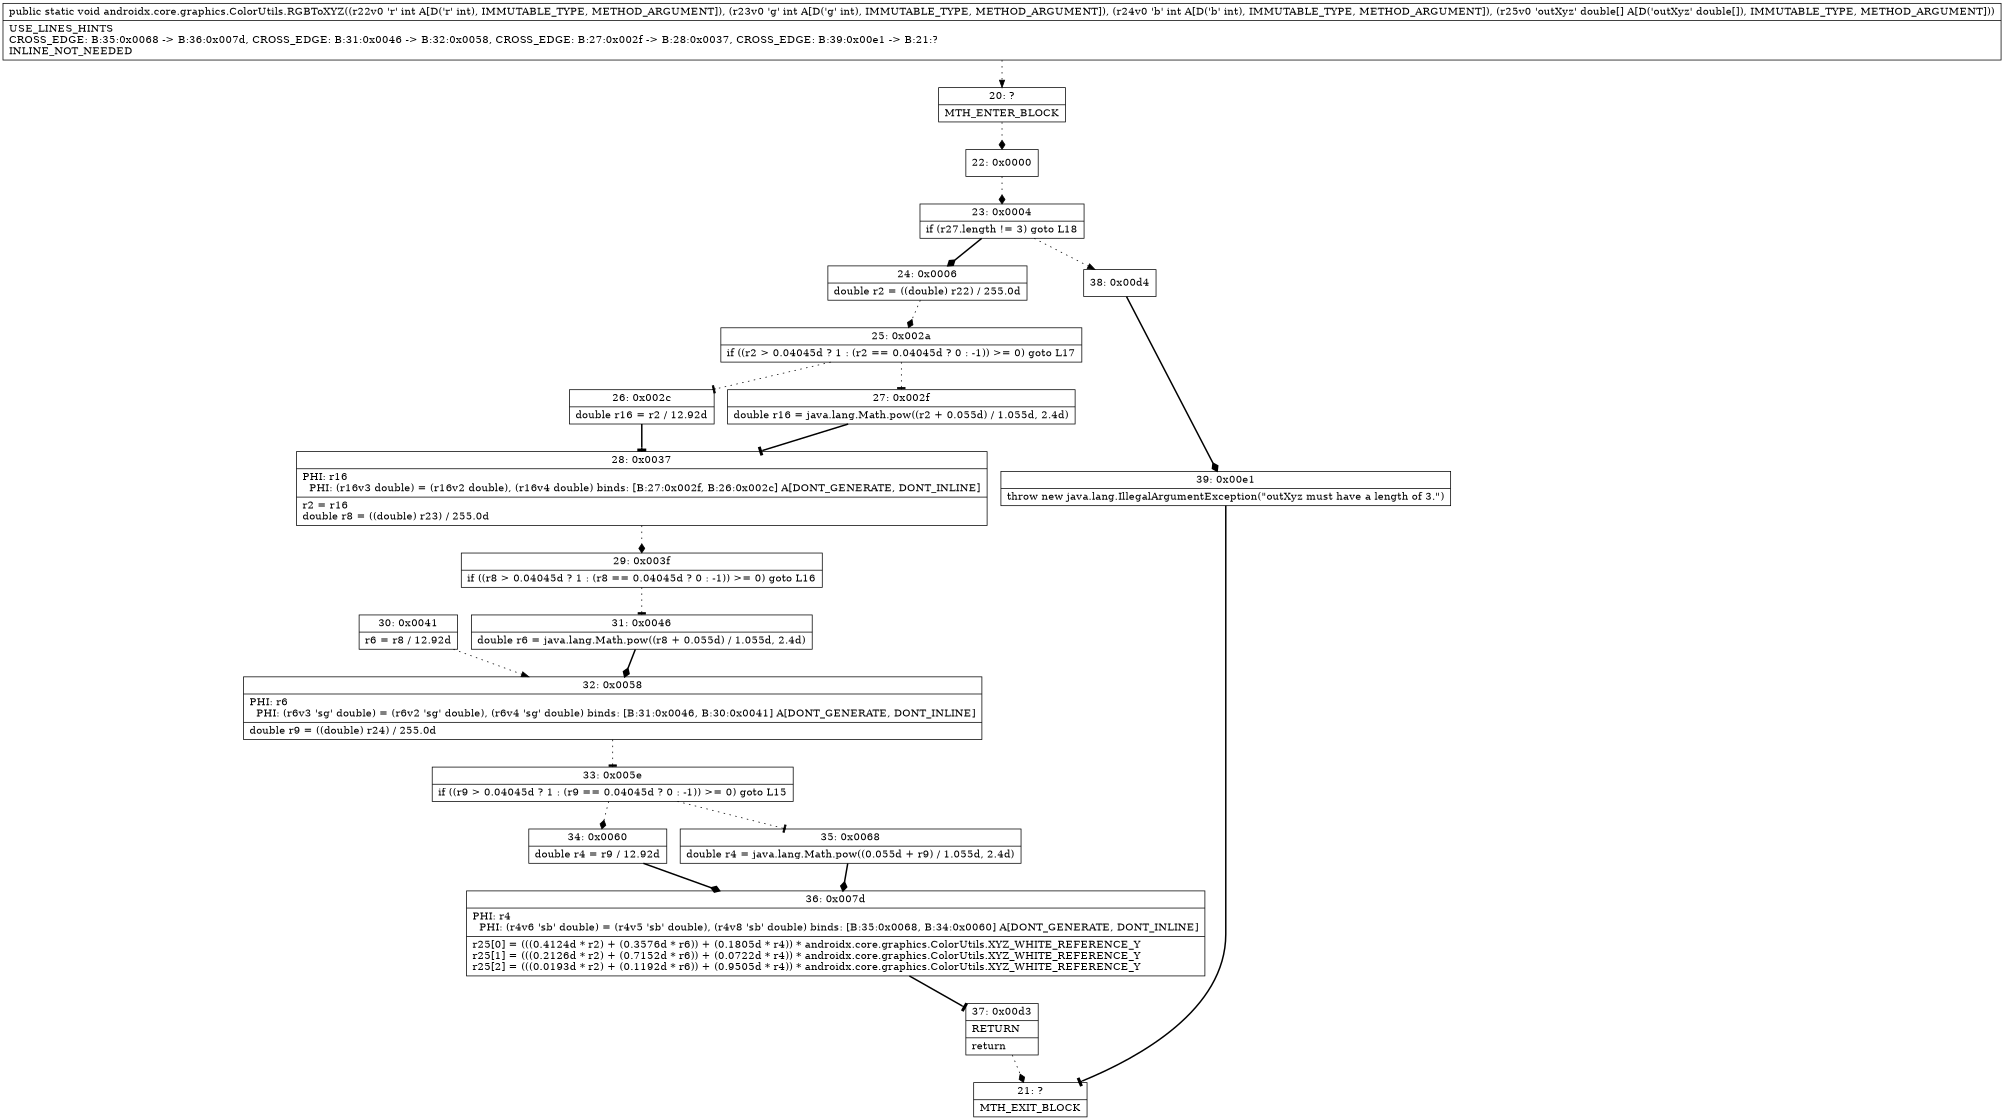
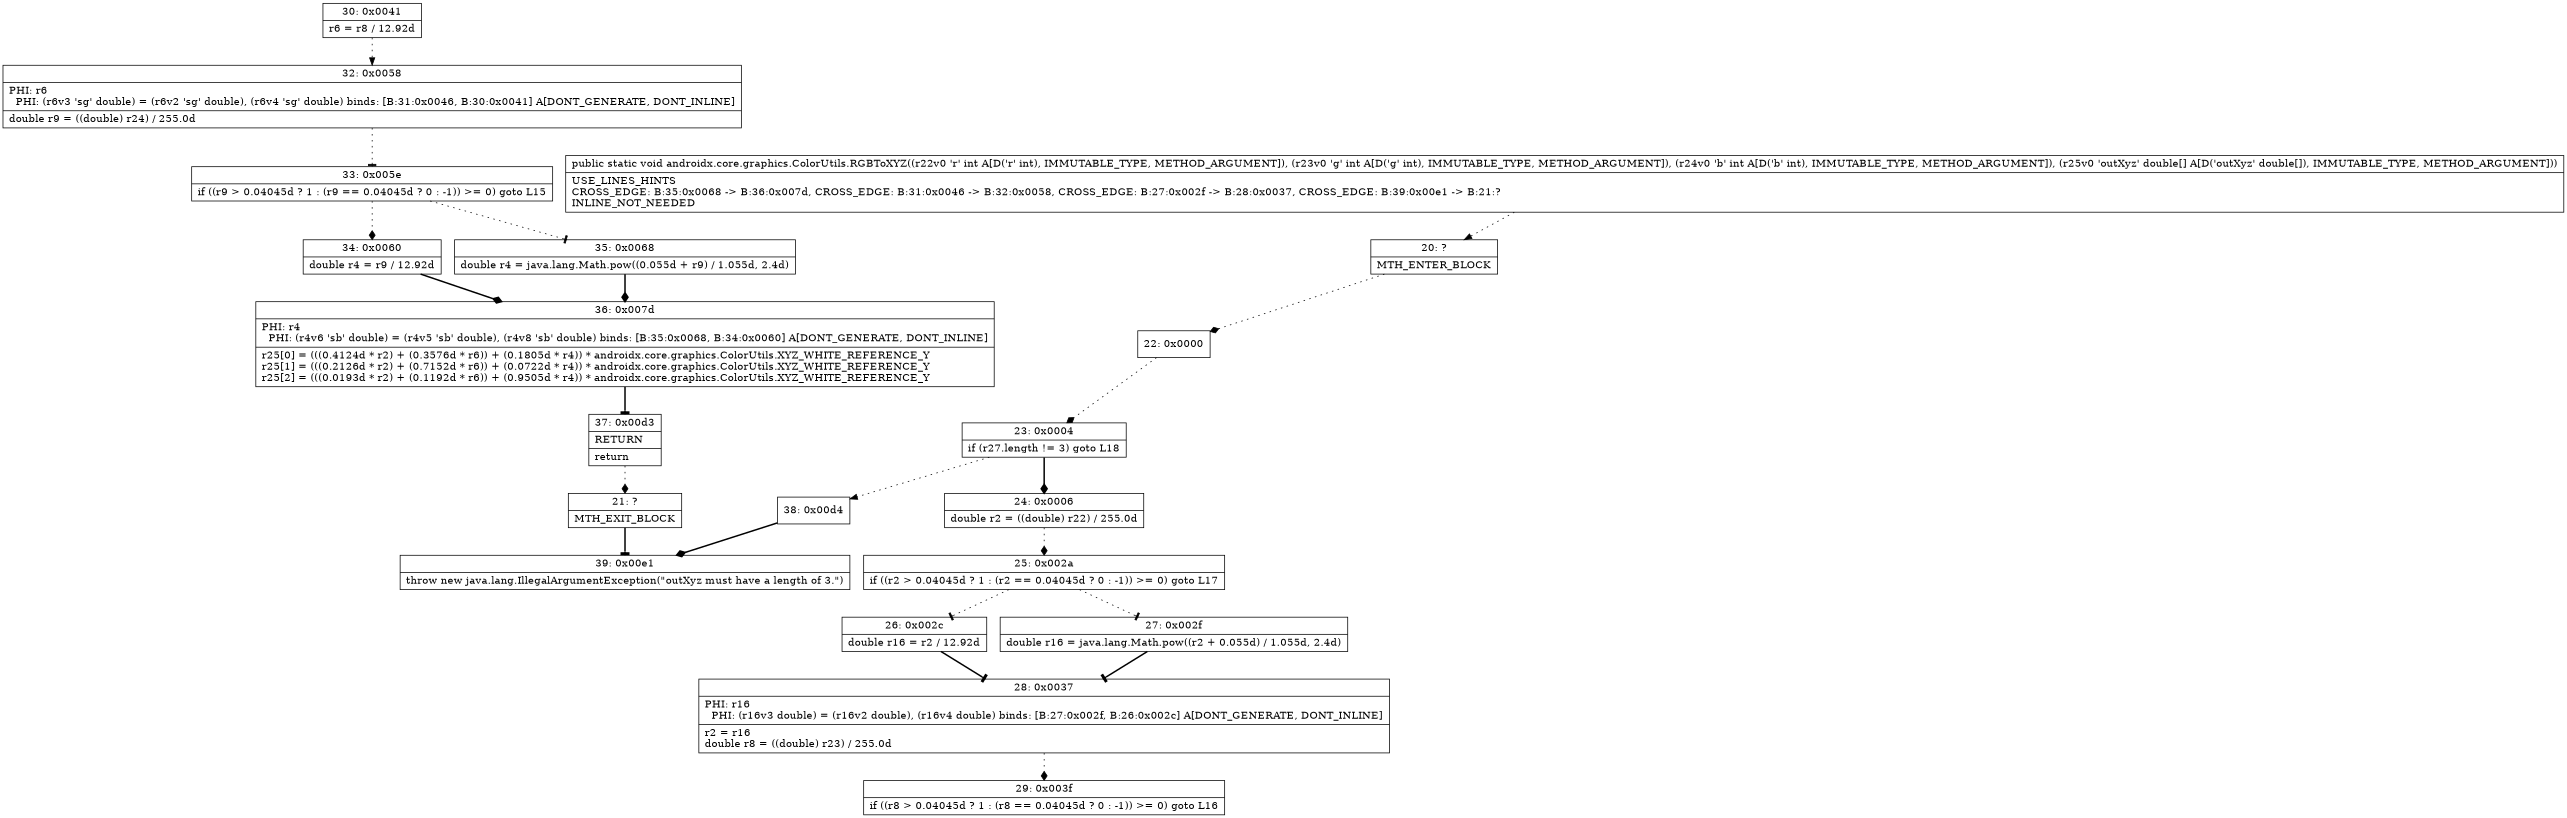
(642, 632) -> none
(1226, 828) -> (625, 540)
